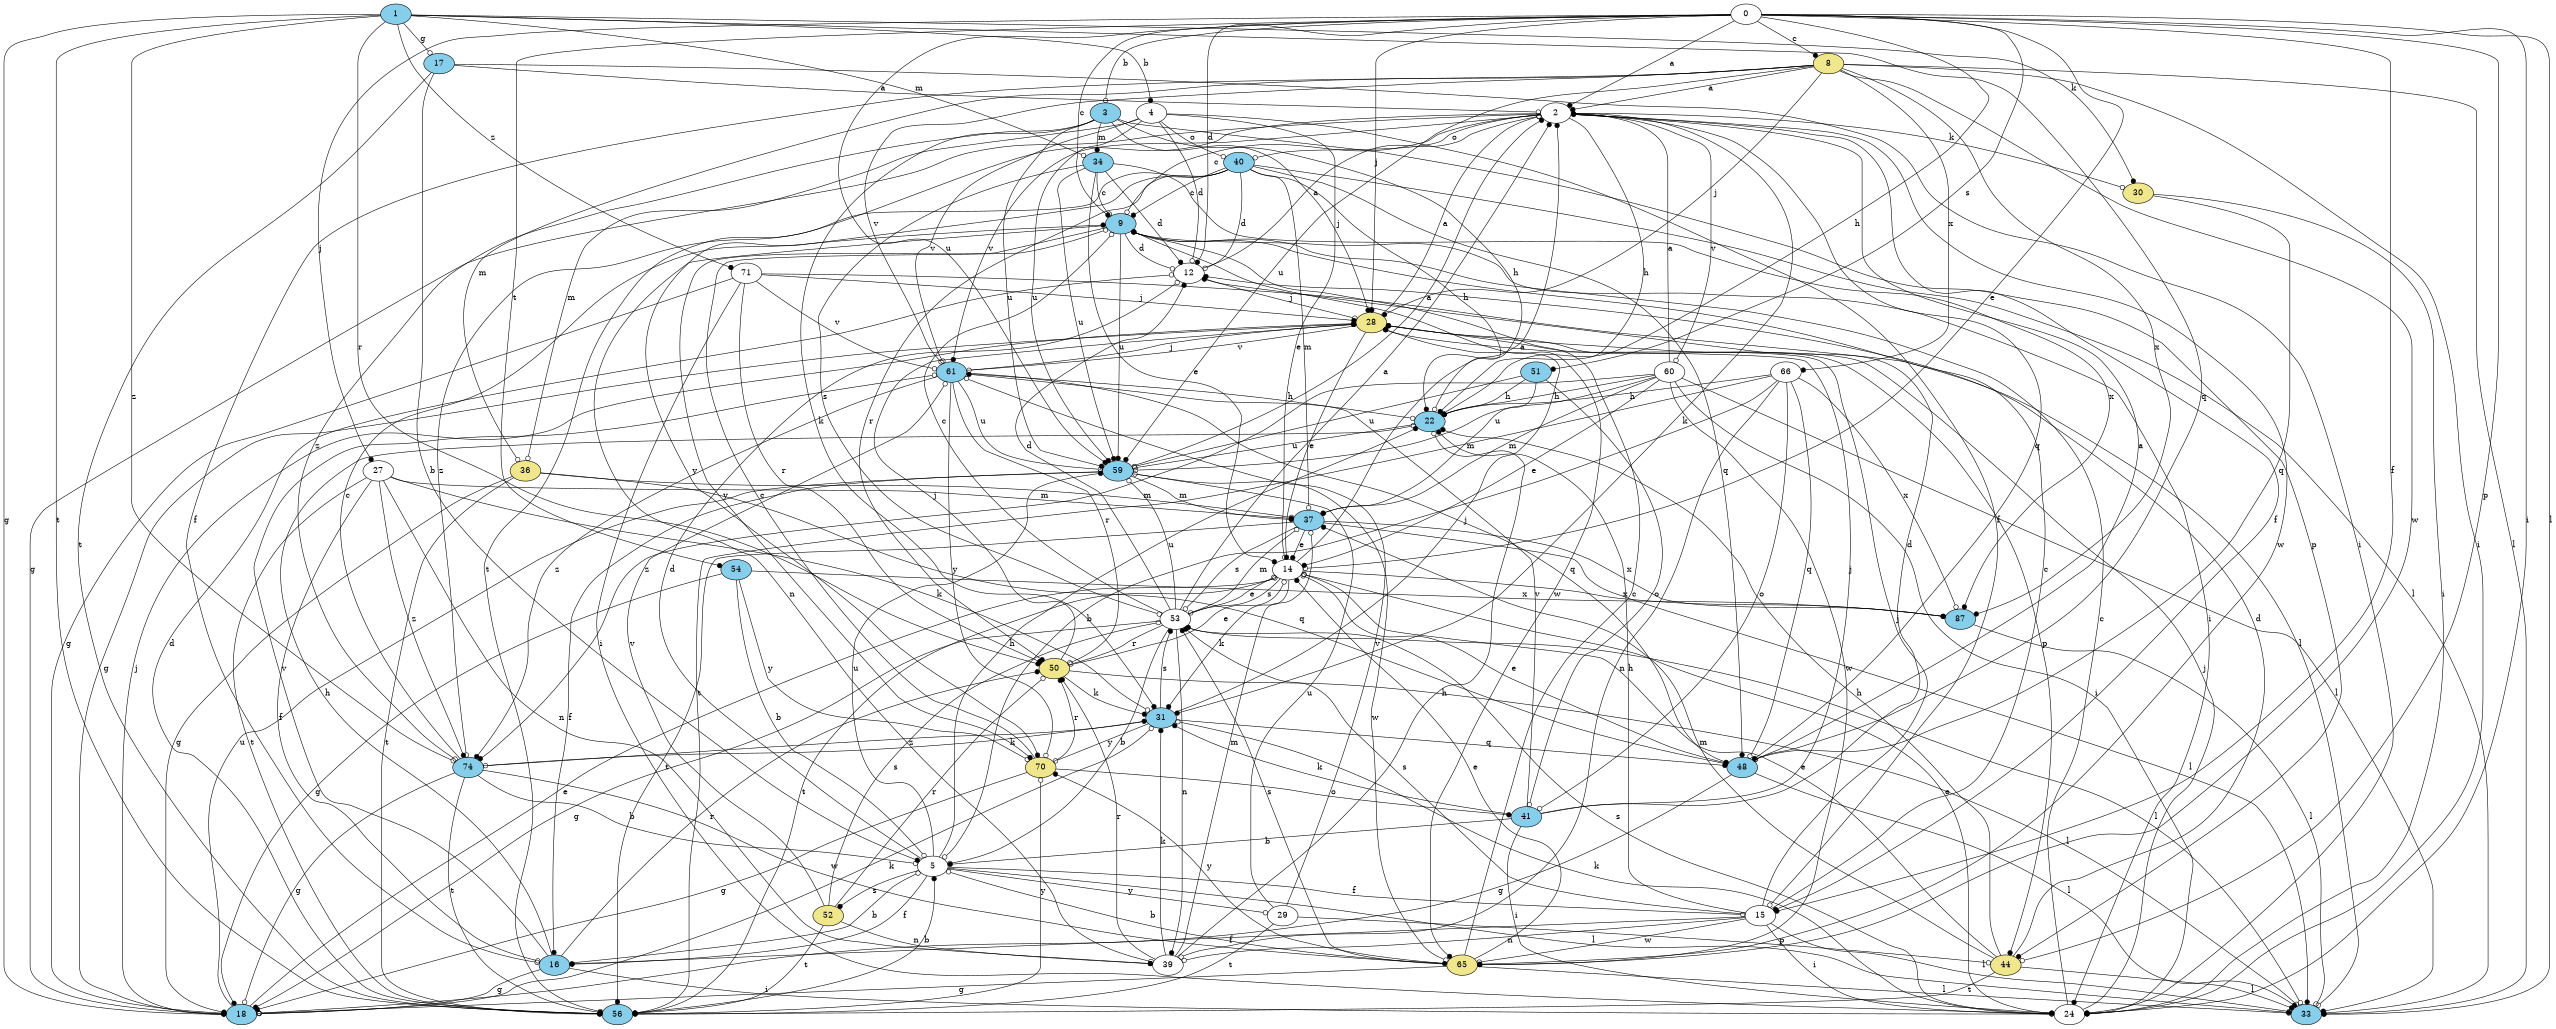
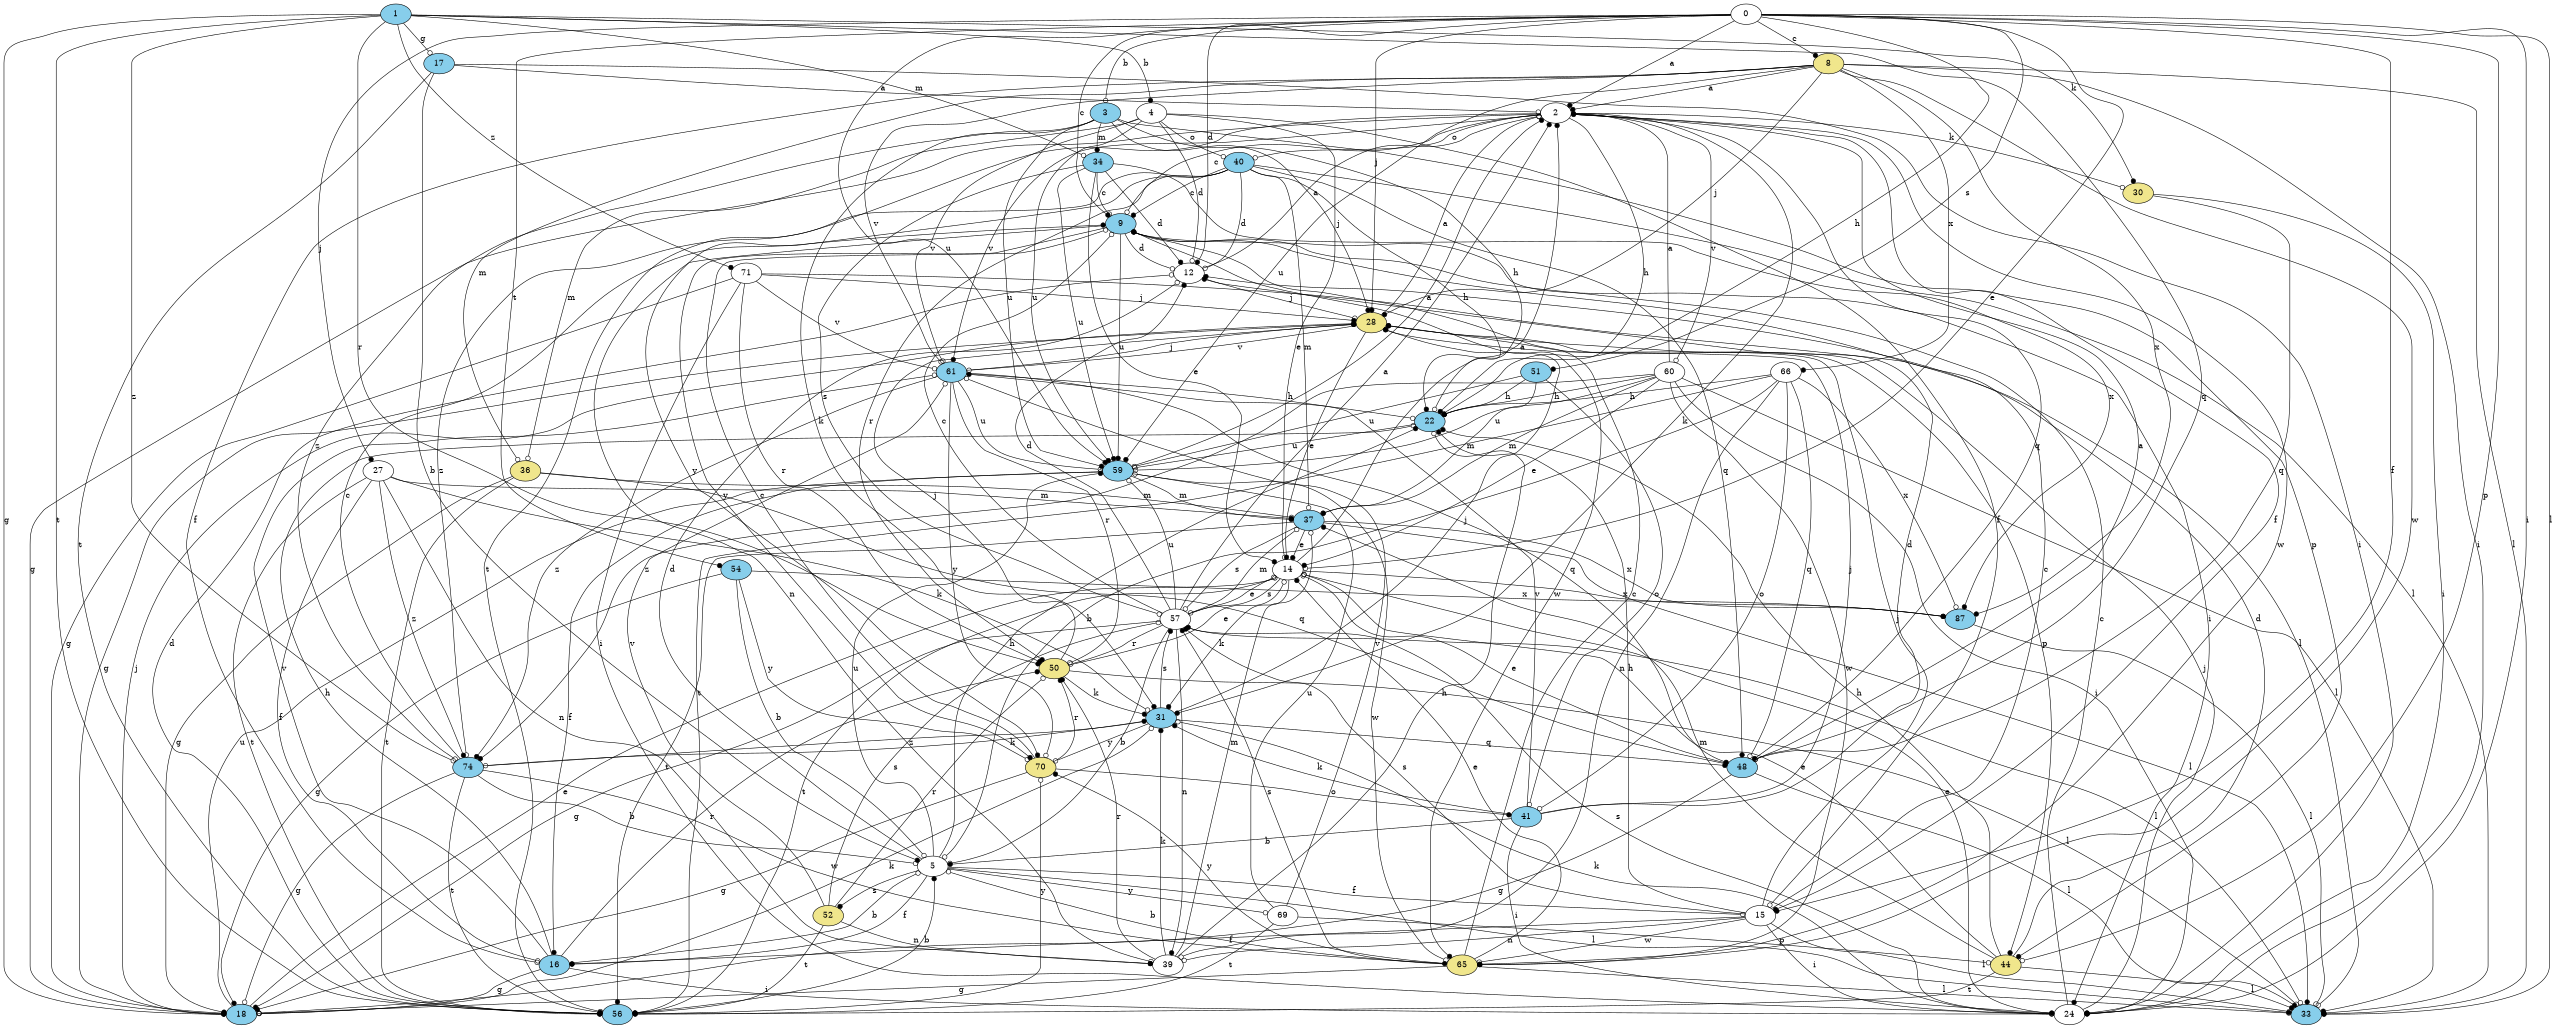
(1175, 619) -> (1175, 619)
(1283, 916) -> (1283, 916)
